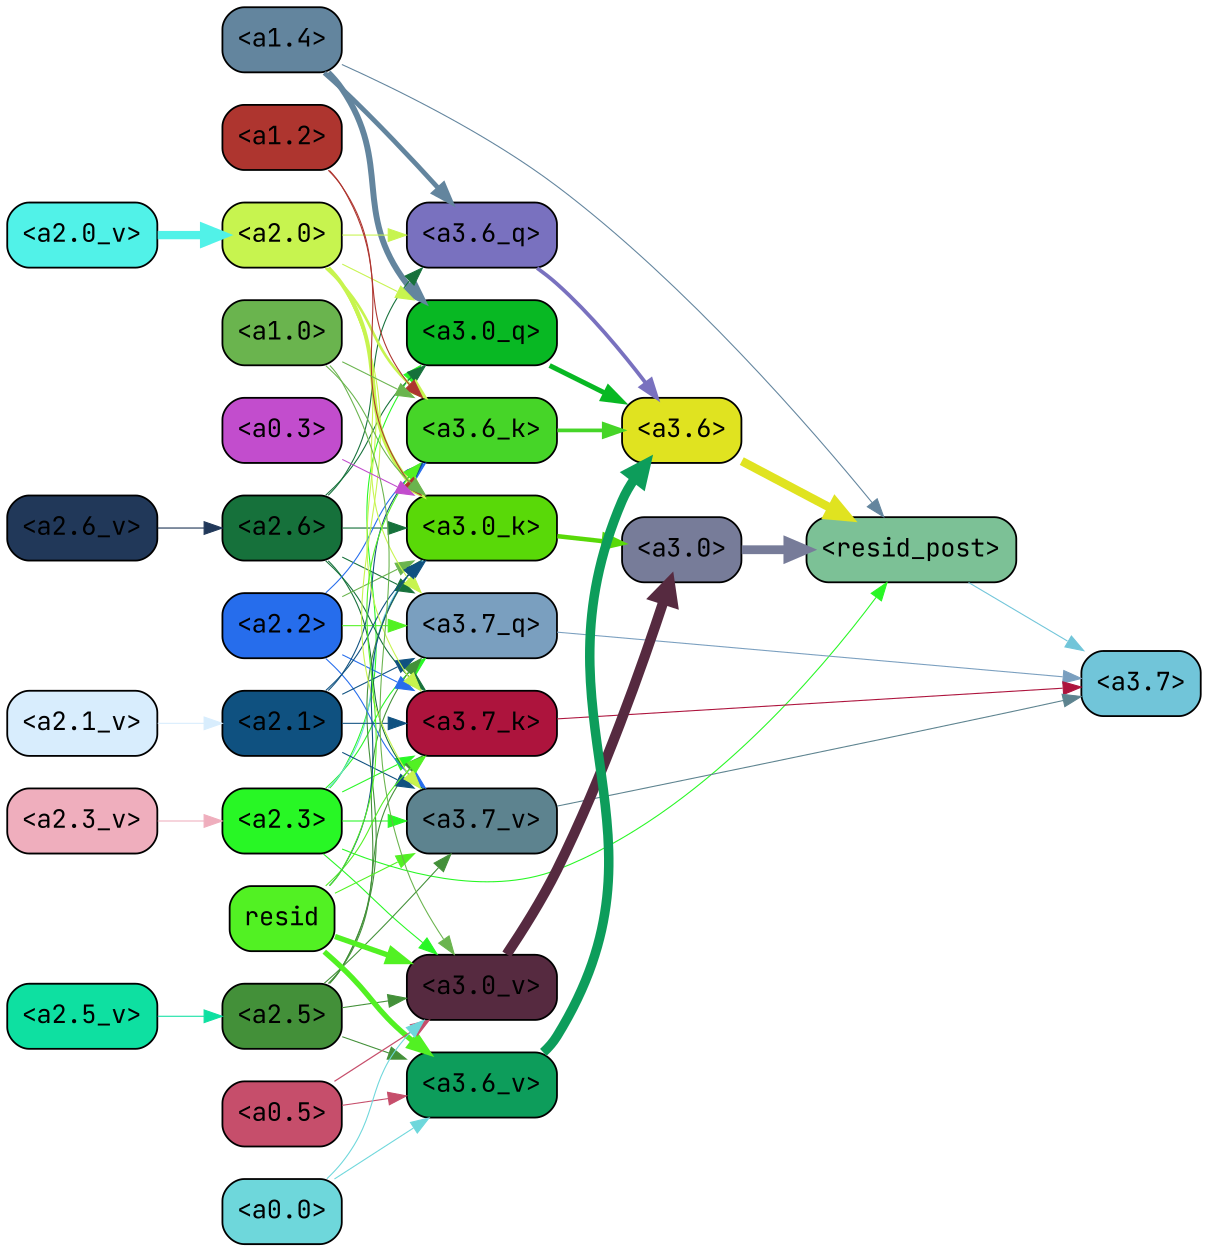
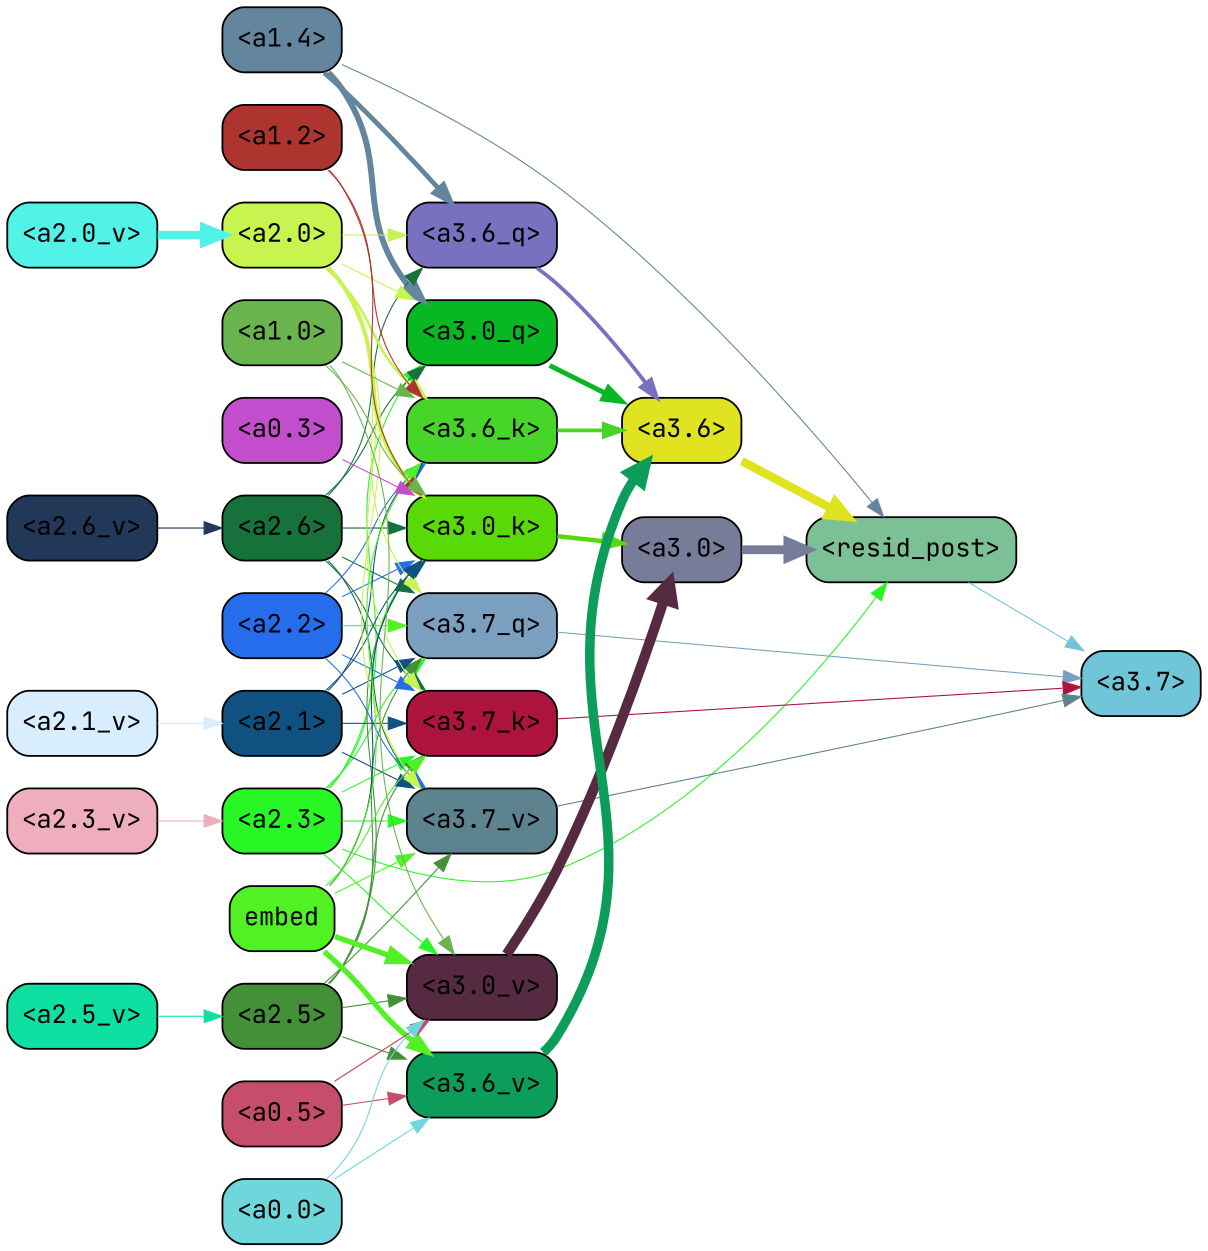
(370, 583) -> (370, 583)
(372, 682) -> (372, 682)
(282, 919) -> (282, 919)
